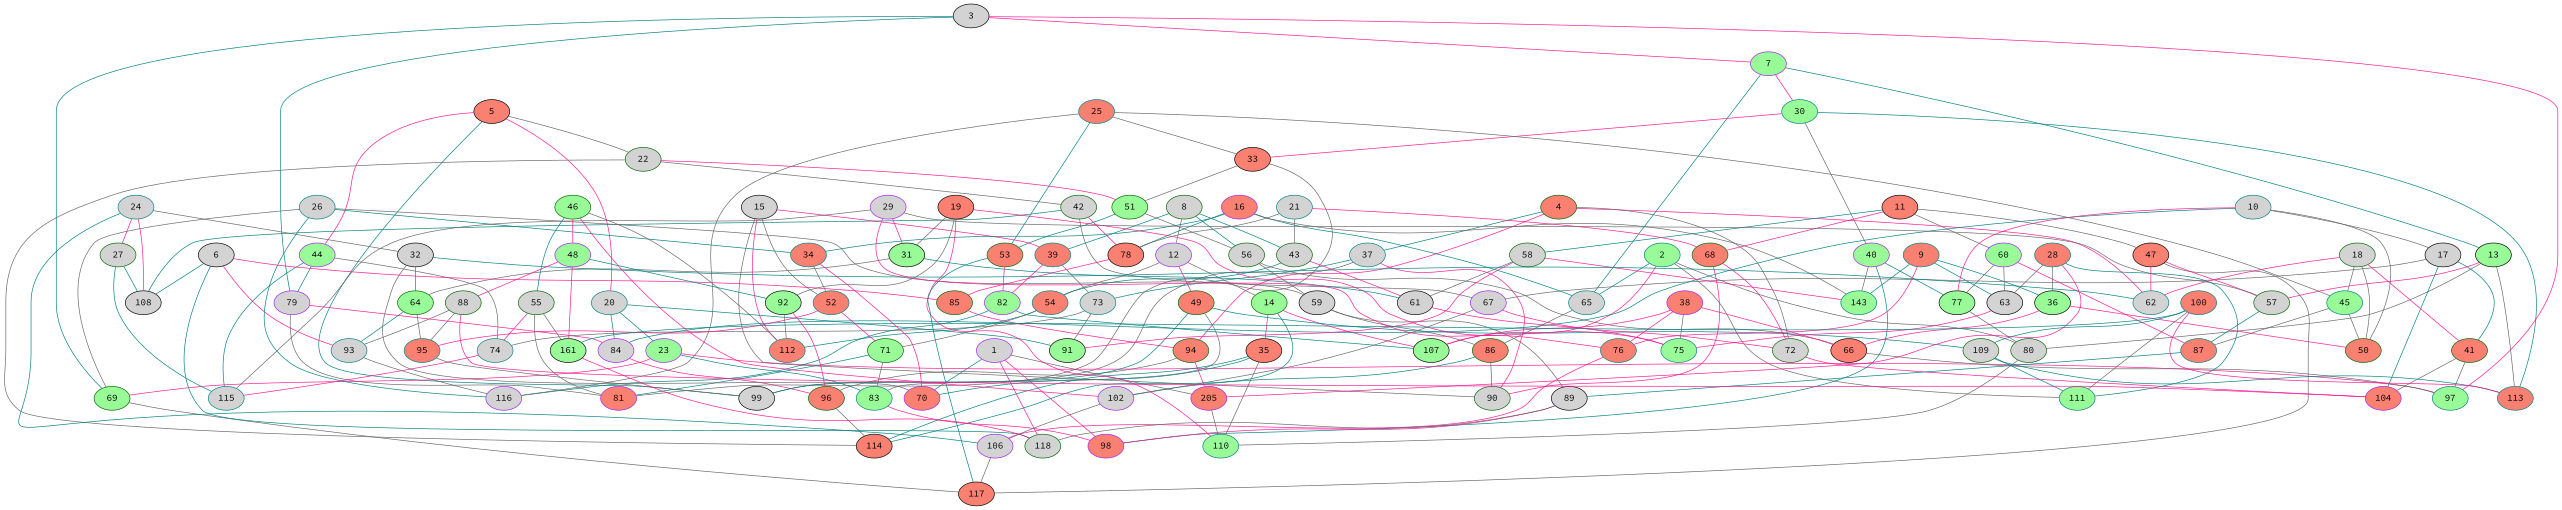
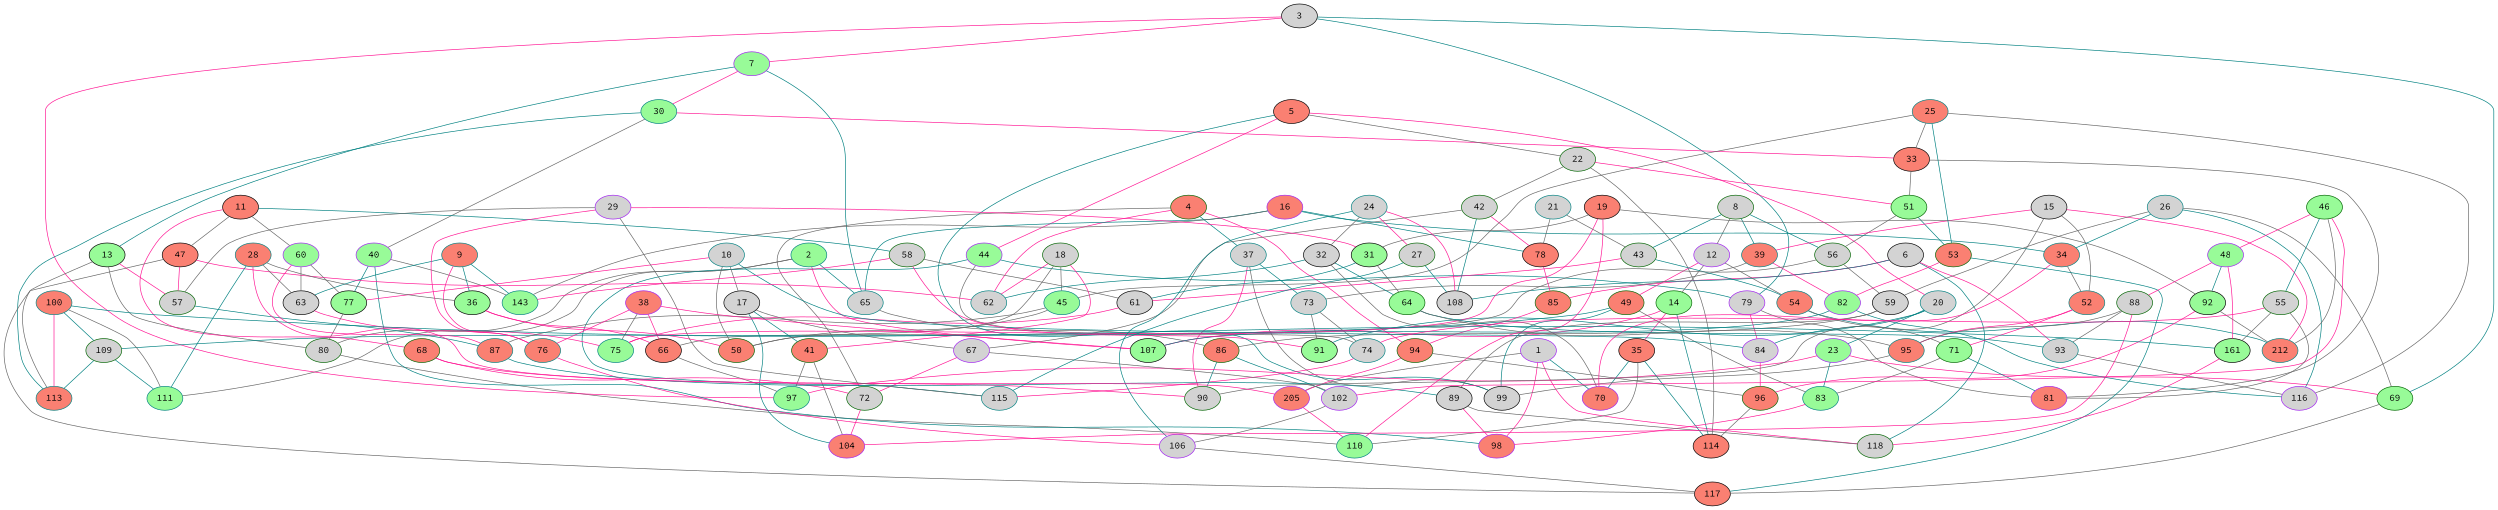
(1486, 219) -> none
(787, 351) -> (2280, 351)
(1214, 418) -> (1323, 422)
